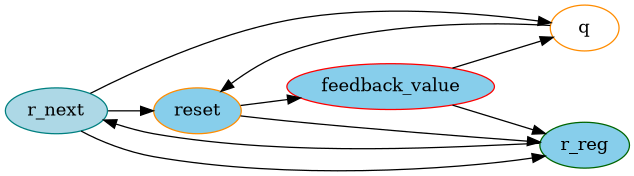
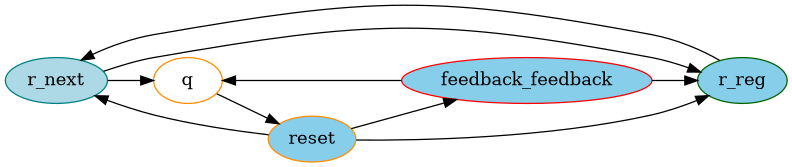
(391, 87) -> (527, 81)
(124, 111) -> (187, 122)
